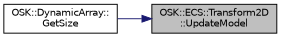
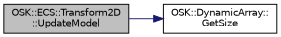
(130, 19) -> (141, 19)
